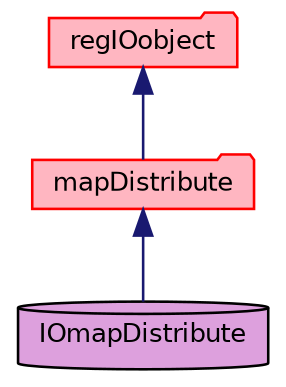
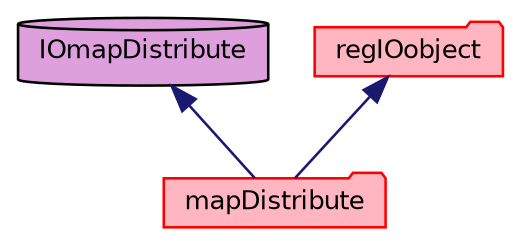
(143, 269) -> (222, 142)
